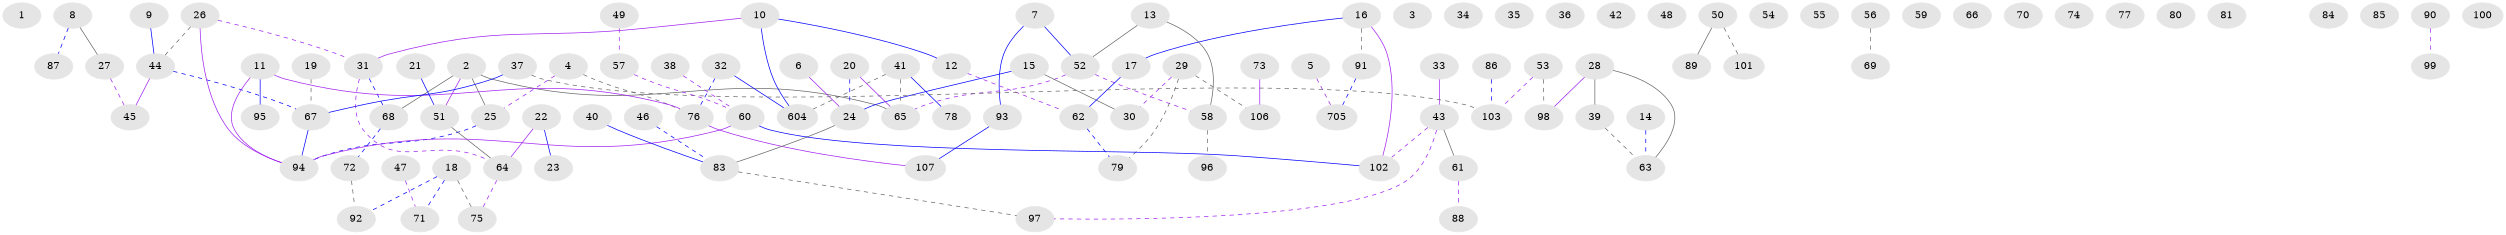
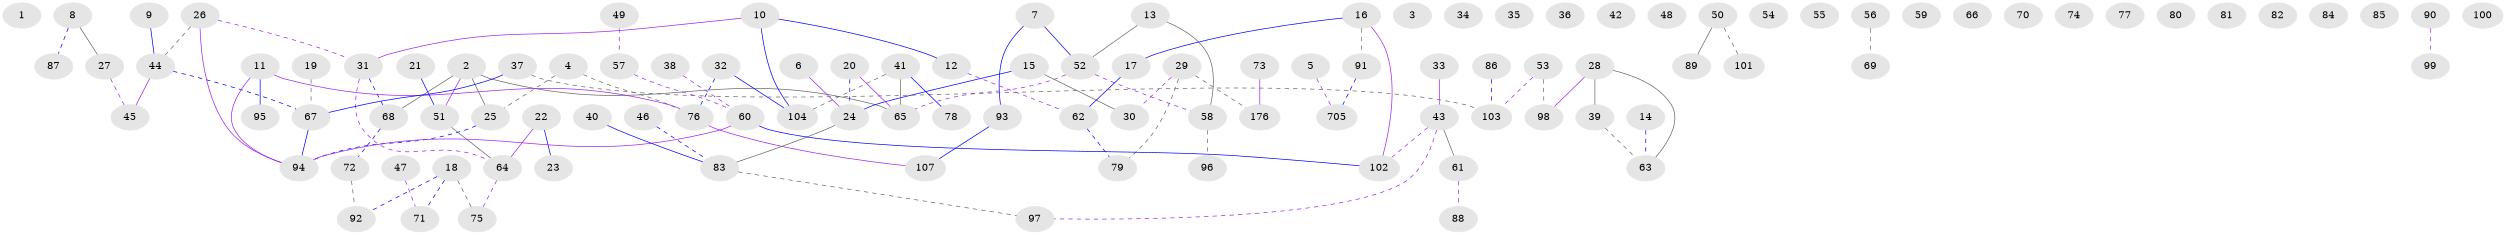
none -> (2278, 16)
(901, 91) -> (901, 91)
(527, 94) -> (527, 94)
(797, 117) -> (797, 117)
(1260, 117) -> (1260, 117)
